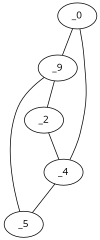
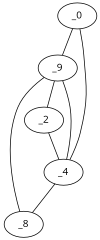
none -> (71, 120)
(24, 224) -> (24, 224)
